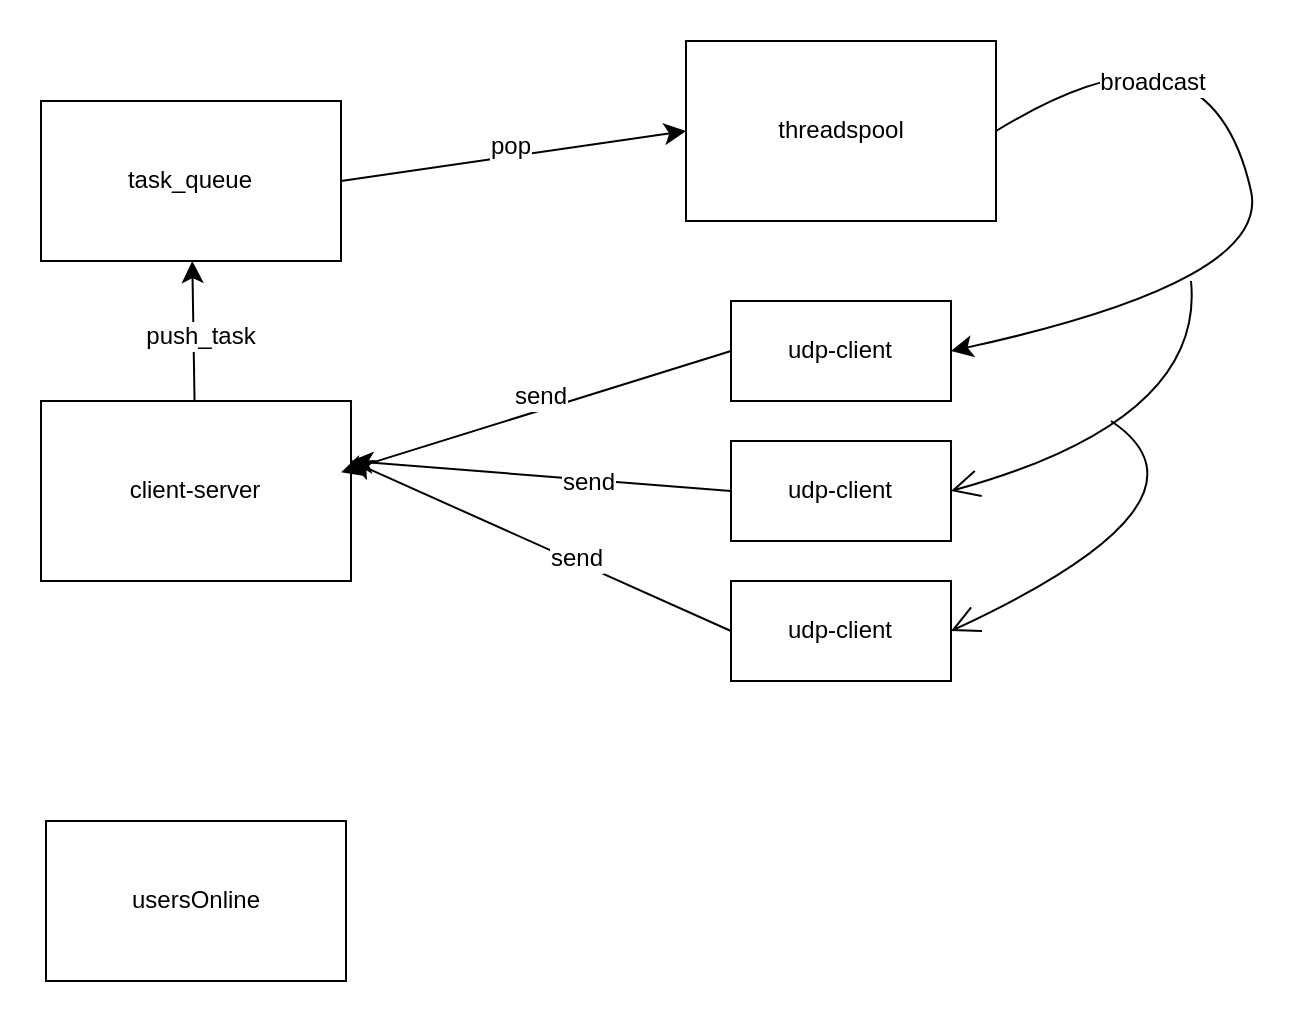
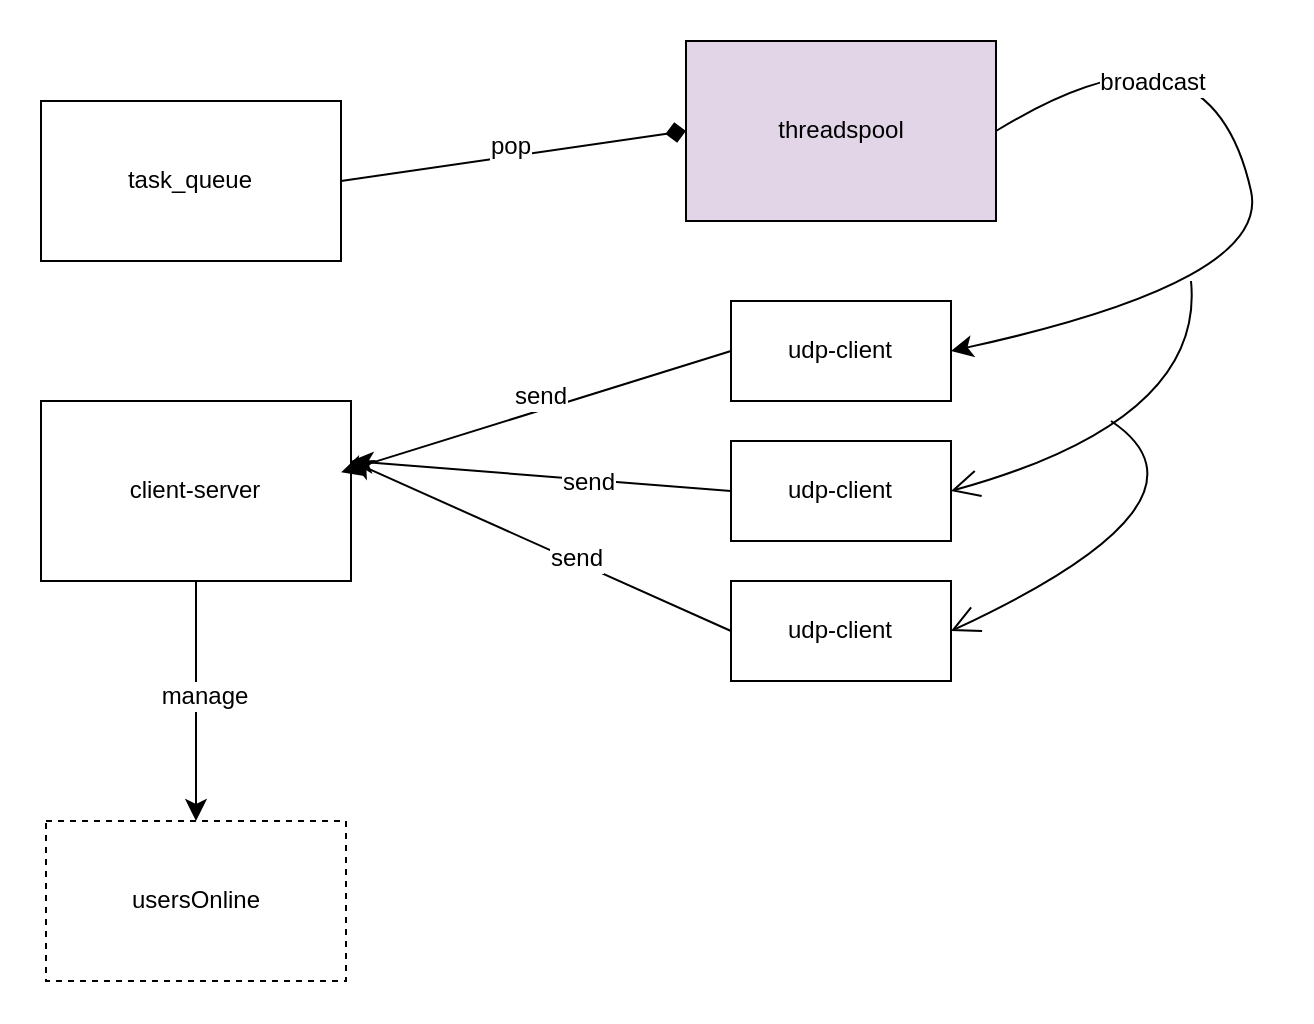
(841, 131) -> (841, 131)
(667, 134) -> (665, 134)
(194, 338) -> none
none -> (196, 694)
(196, 901) -> (196, 901)
